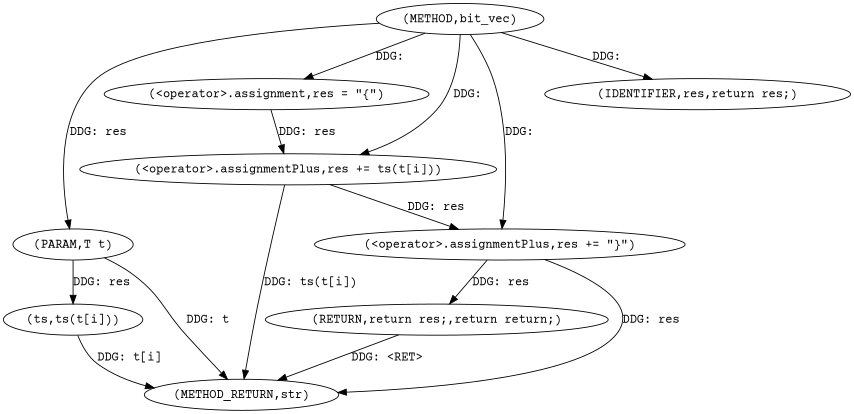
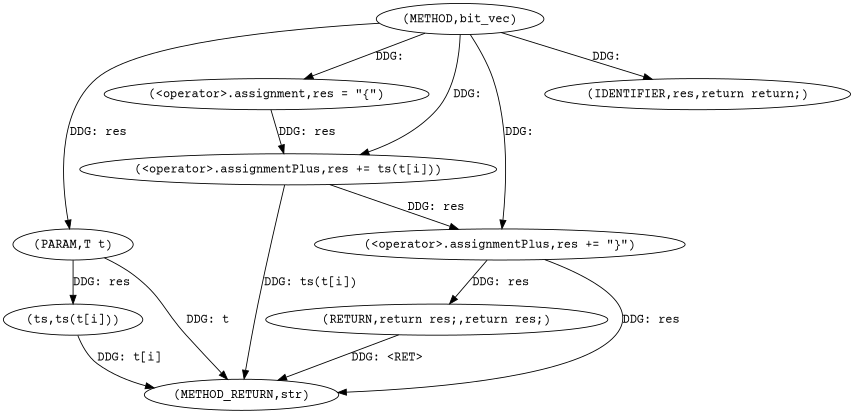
(698, 94) -> (698, 94)
(437, 320) -> (437, 320)
